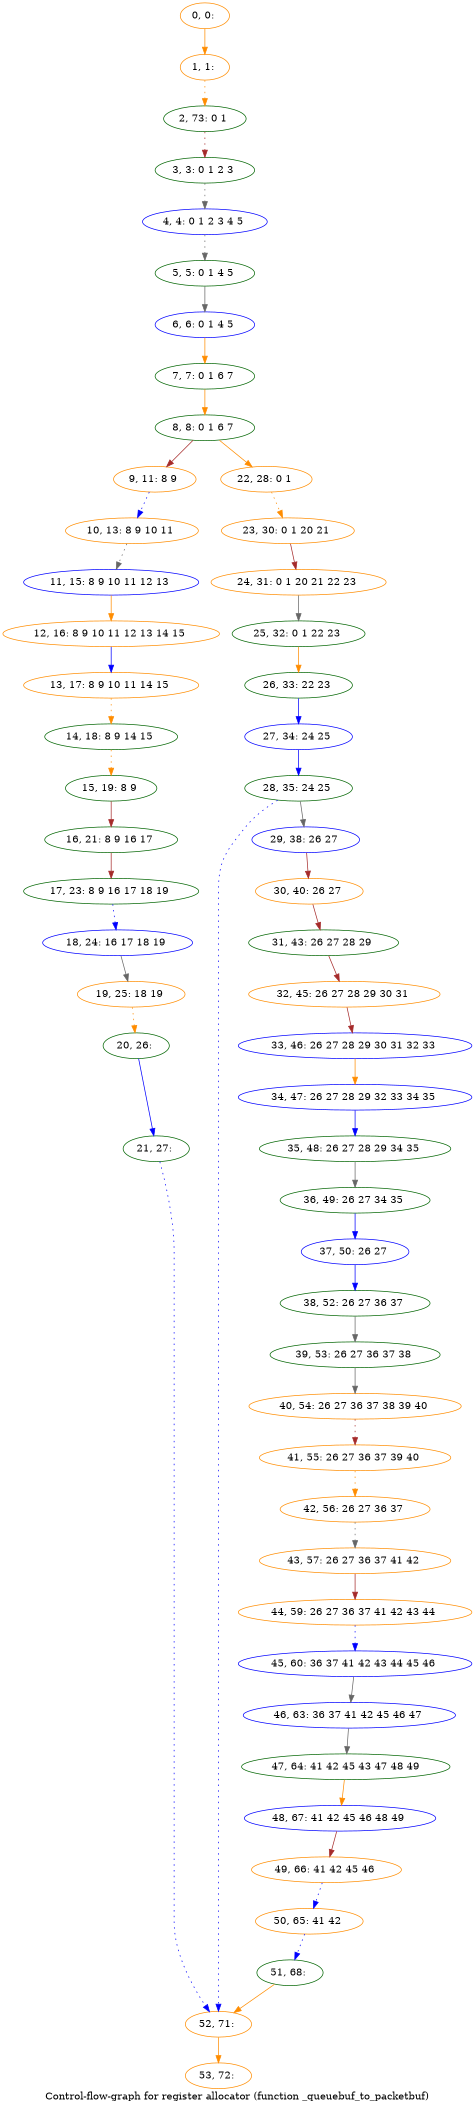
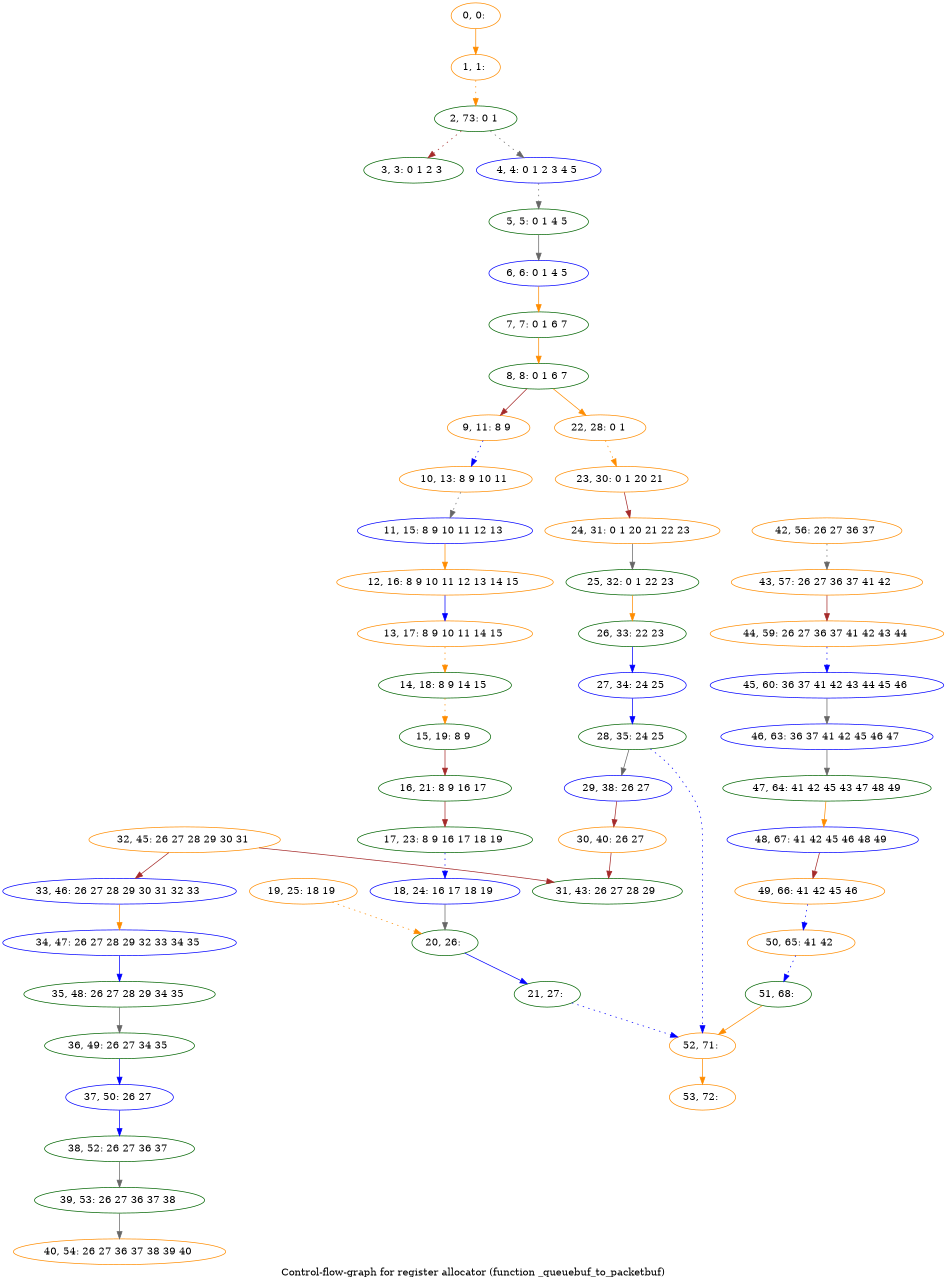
(205, 192) -> (504, 142)
(123, 965) -> (445, 913)
(333, 965) -> (403, 863)
(355, 1458) -> none
